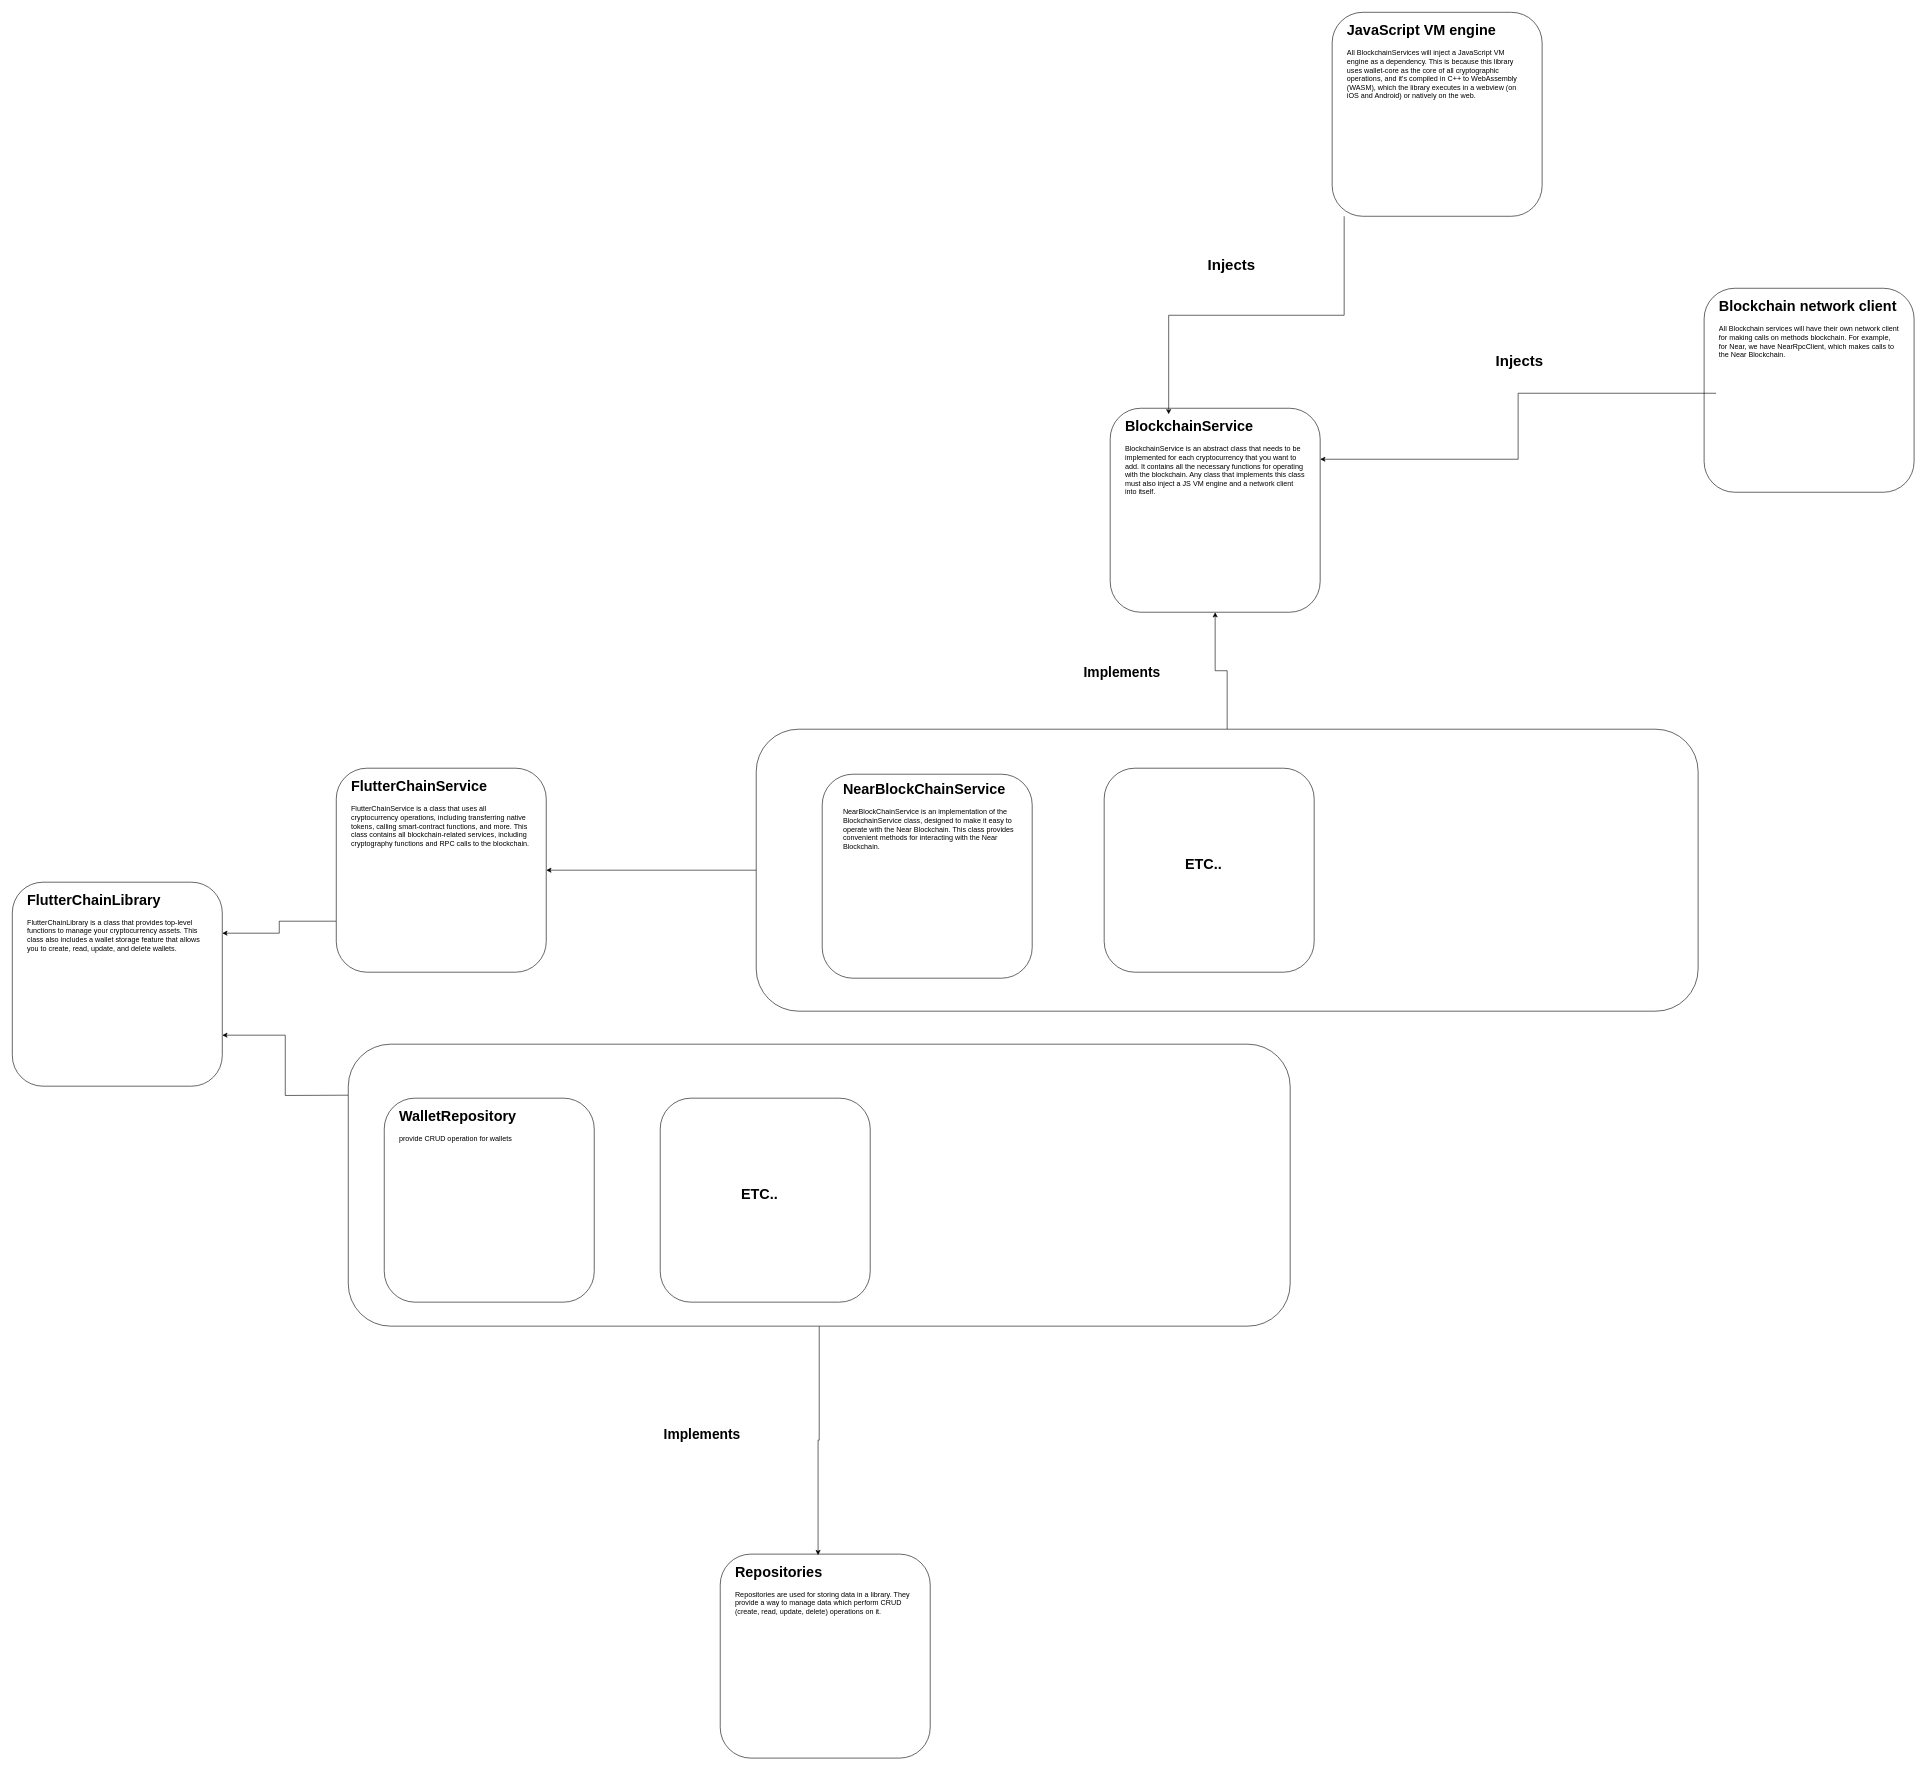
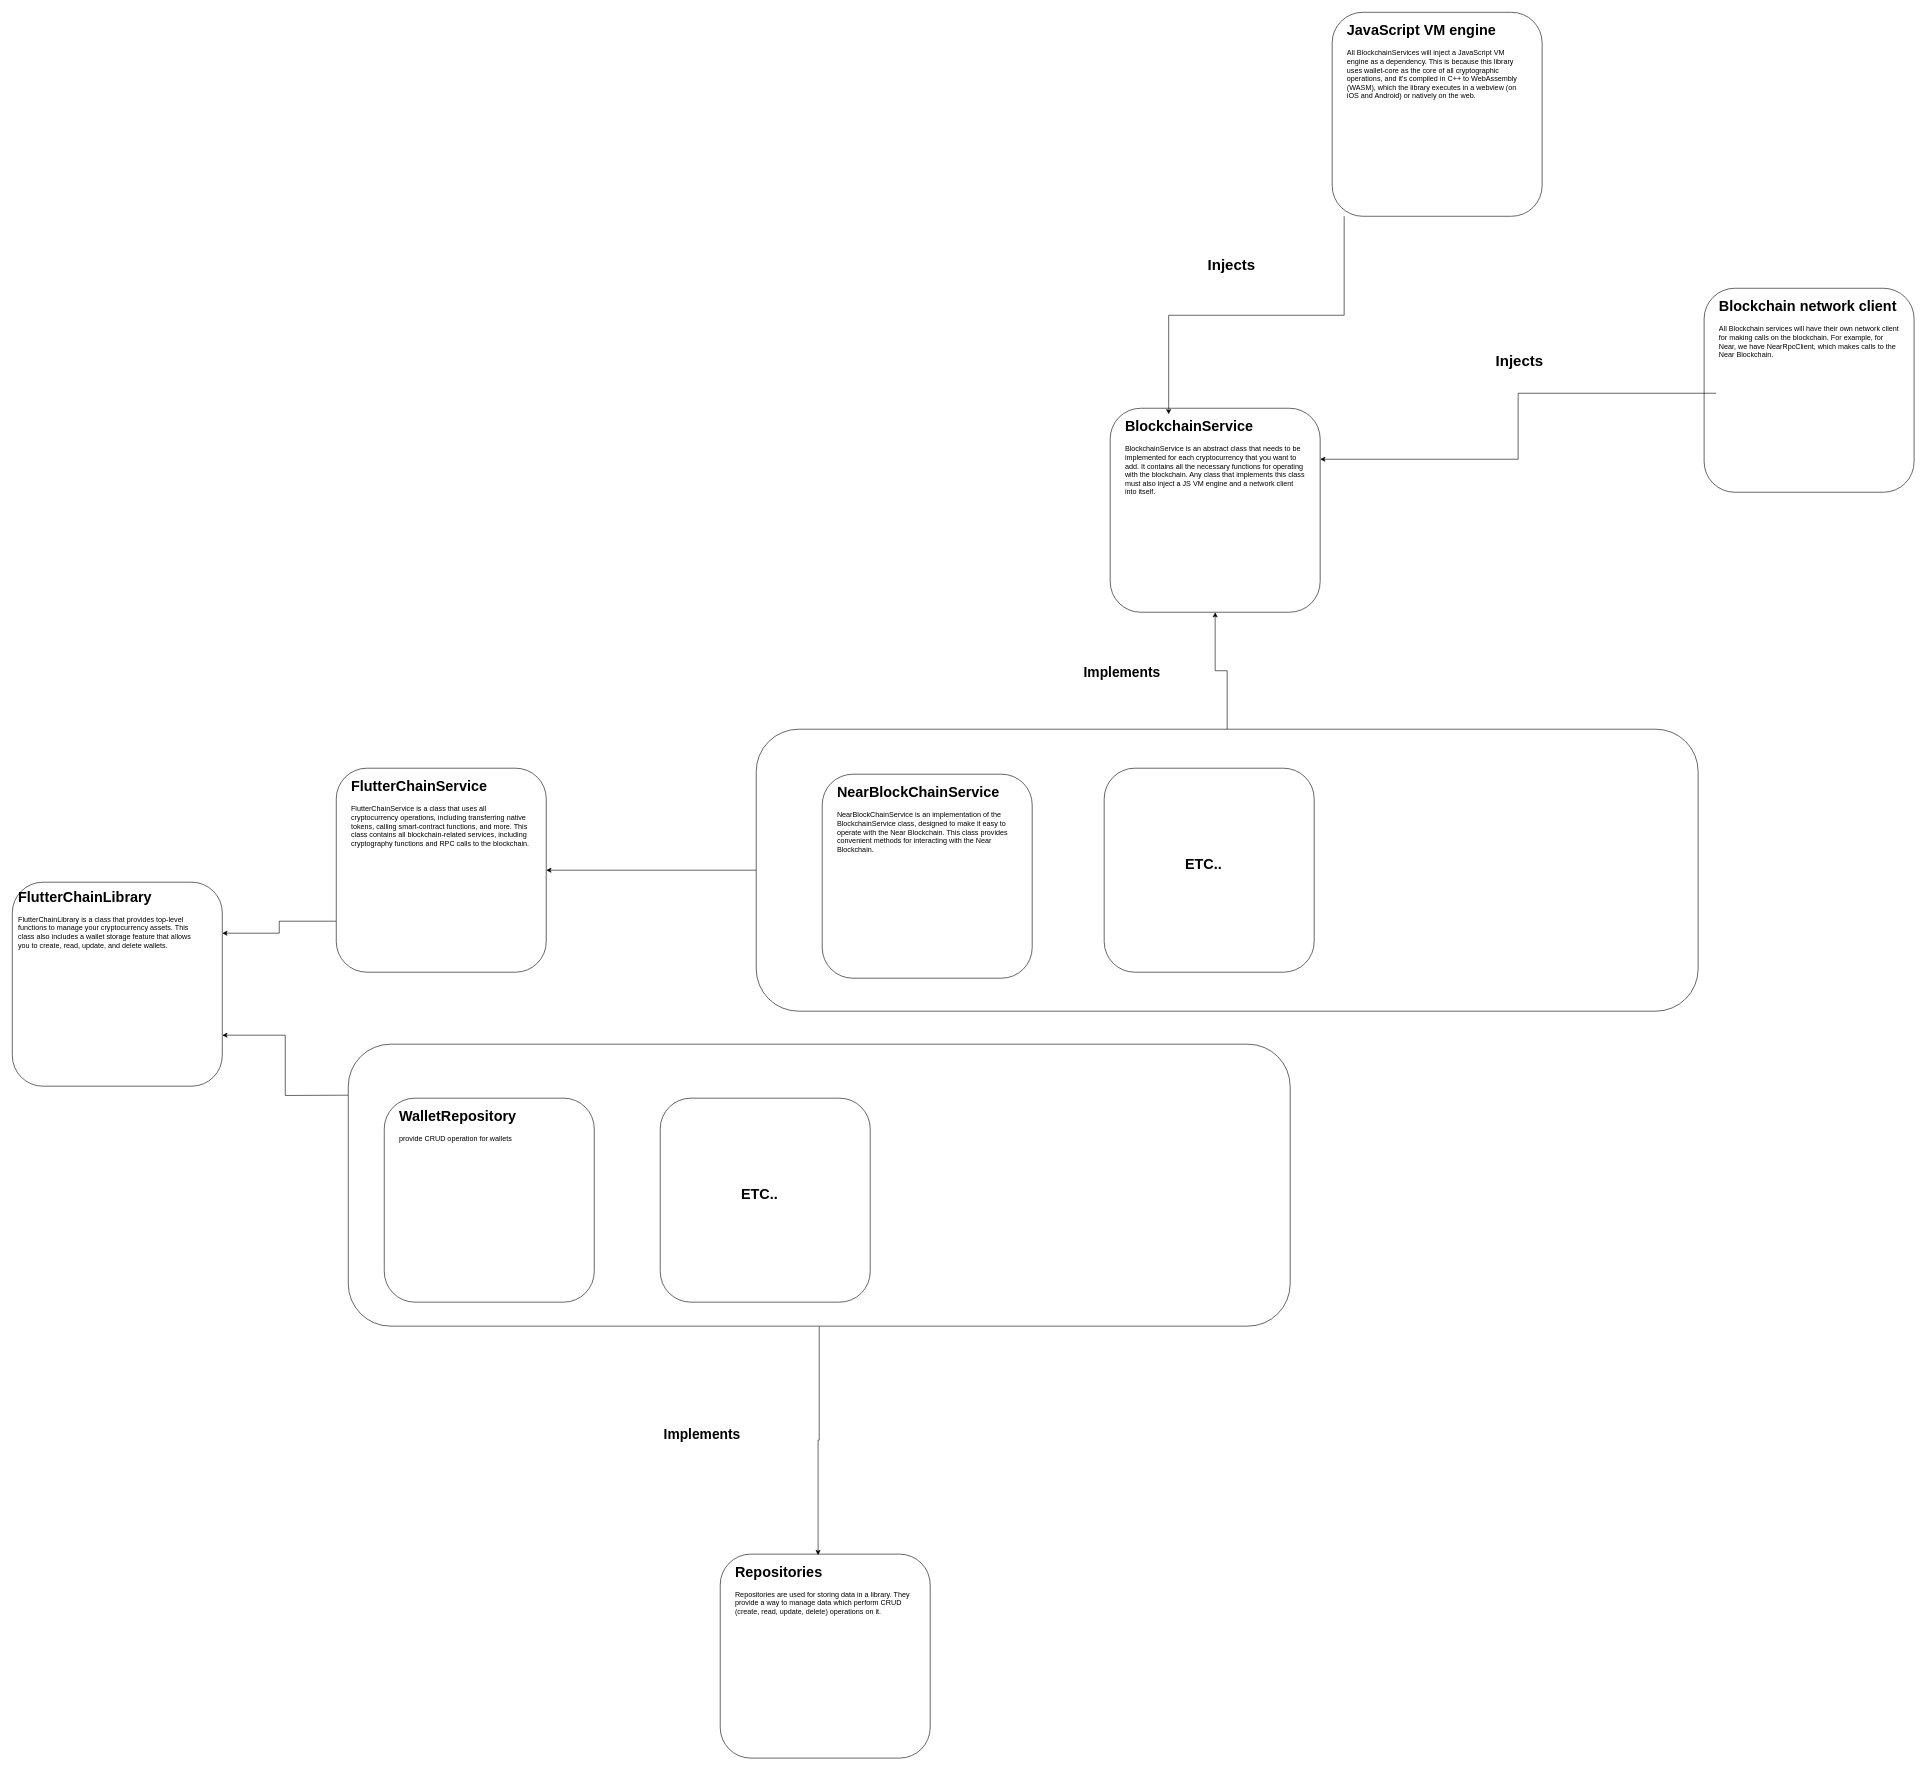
(1810, 310) -> (1810, 310)
(933, 876) -> (927, 879)
(117, 987) -> (108, 984)
